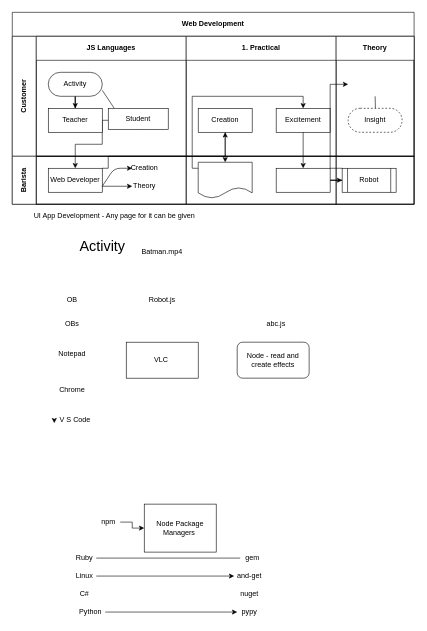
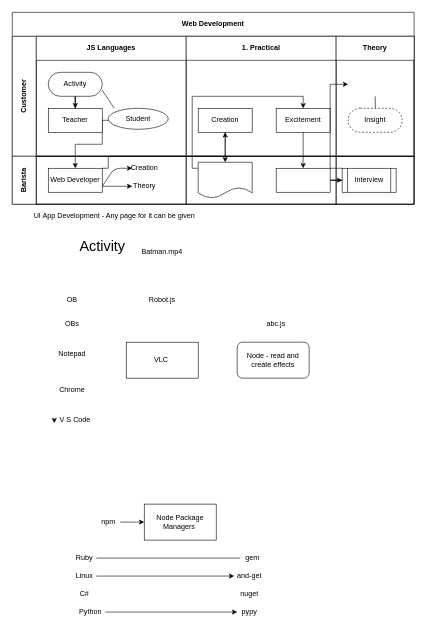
(138, 119) -> (138, 119)
(369, 180) -> (369, 180)
(180, 528) -> (180, 522)
